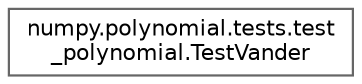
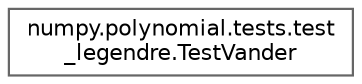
(181, 42) -> (181, 42)
